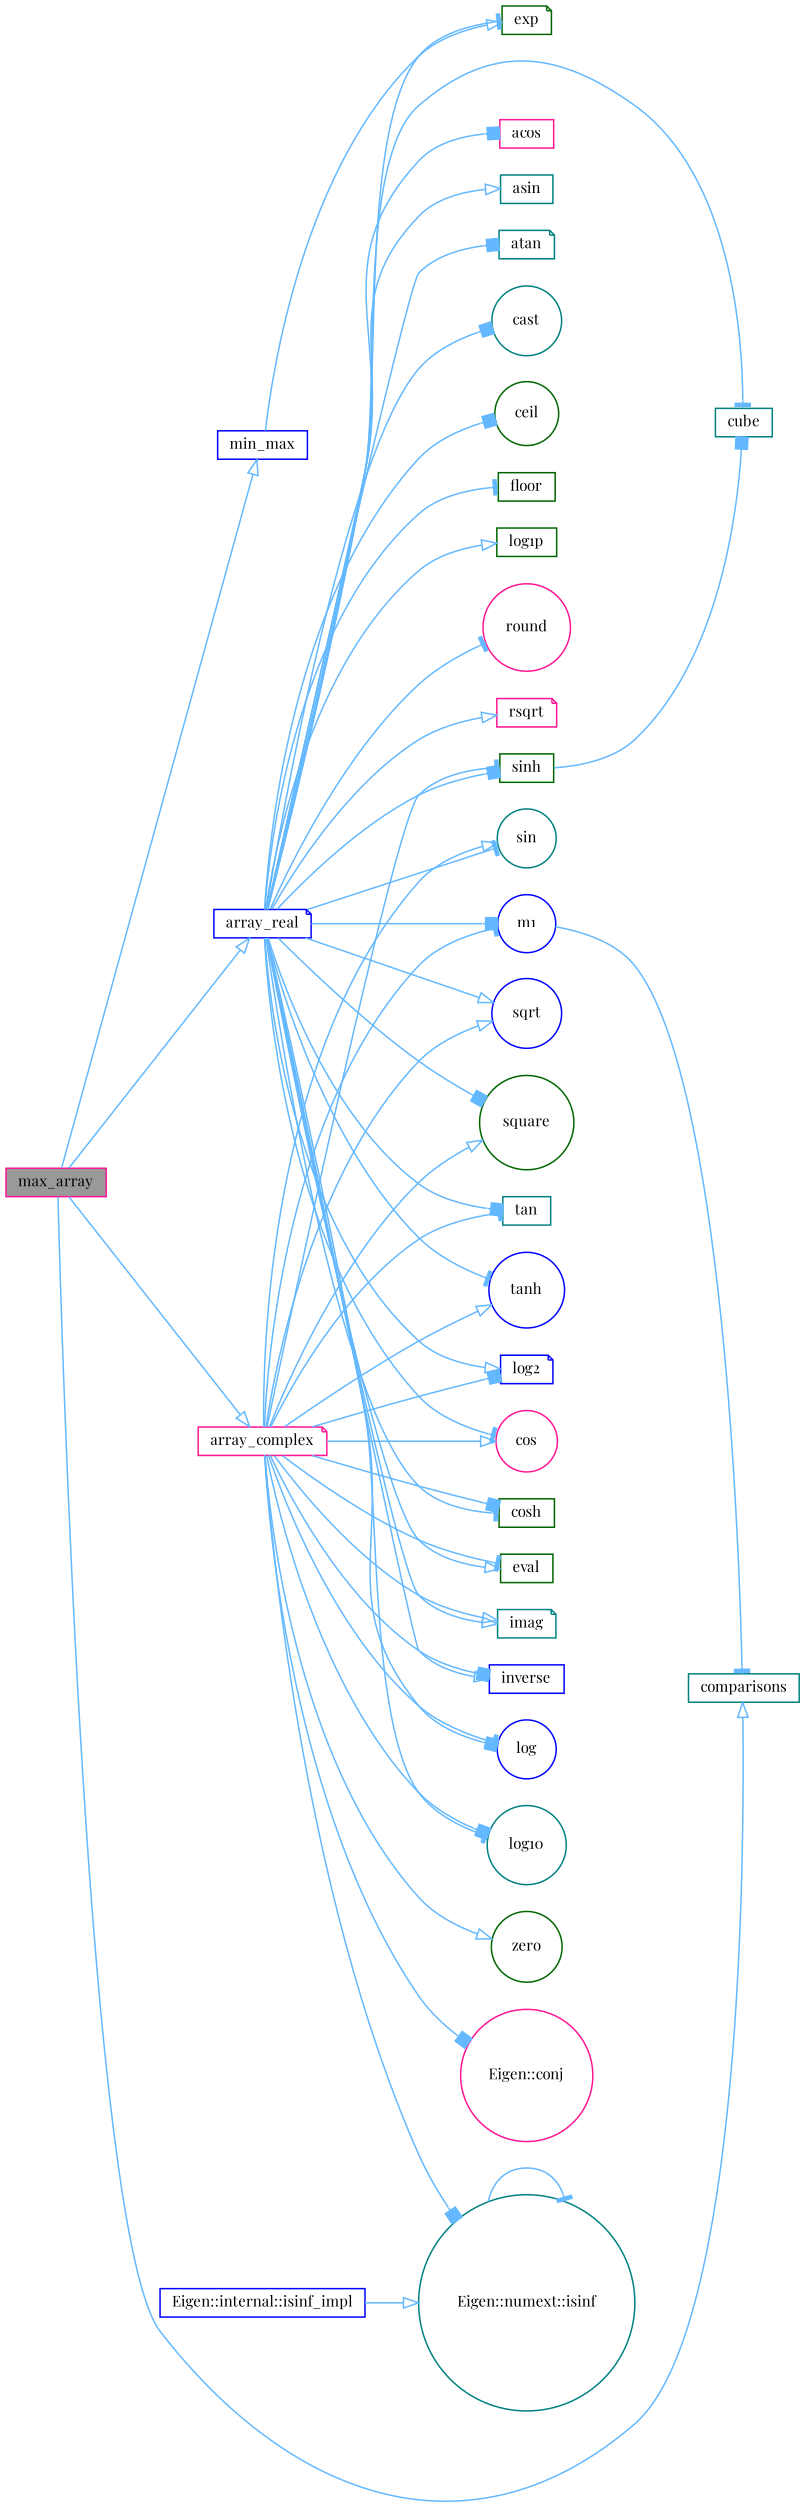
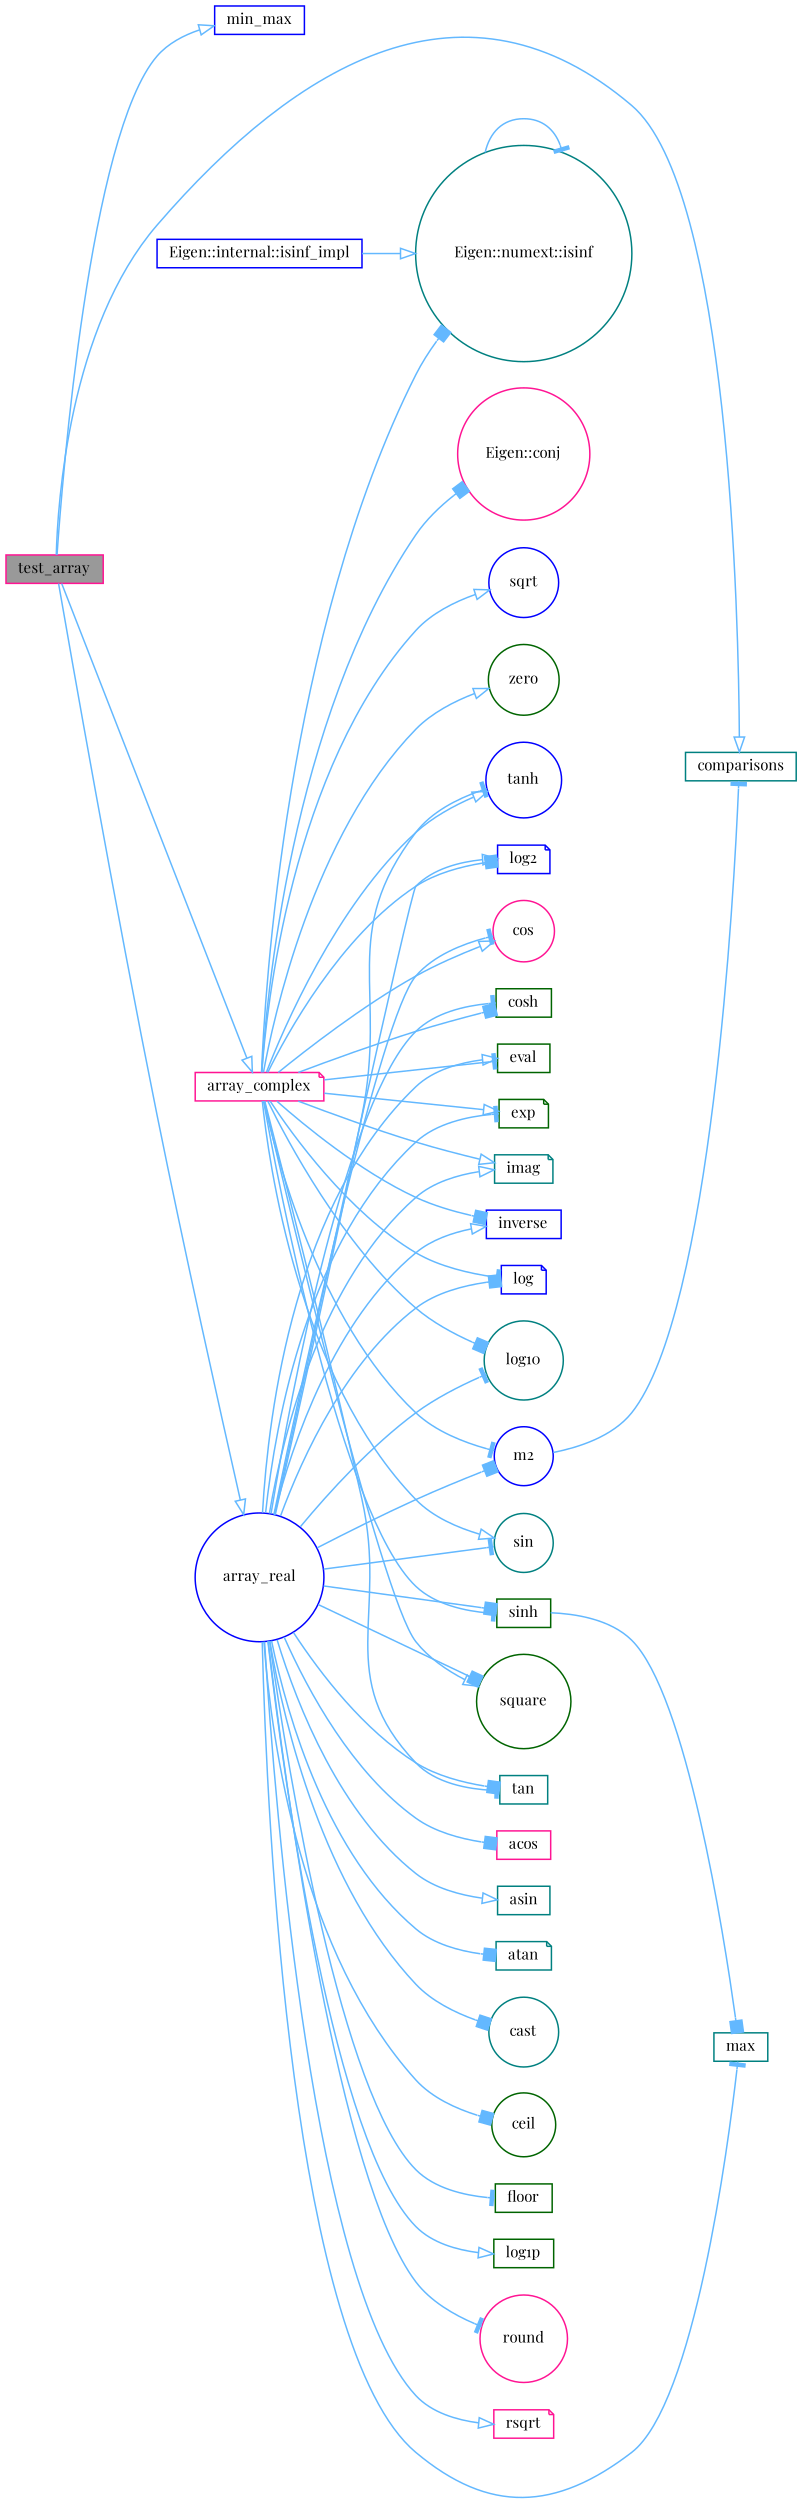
(327, 196) -> (392, 1100)
(744, 423) -> (741, 2047)
(263, 924) -> (260, 1577)
(527, 924) -> (524, 1456)
(392, 968) -> none
(56, 1183) -> (55, 569)
(527, 1749) -> (524, 1280)
